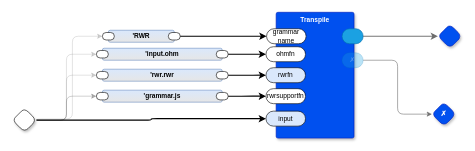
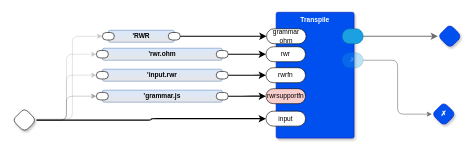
(287, 36) -> (287, 36)
(162, 54) -> (162, 54)
(286, 54) -> (286, 54)
(162, 75) -> (162, 75)
(286, 75) -> (286, 75)
(286, 96) -> (286, 96)
(286, 119) -> (286, 119)
